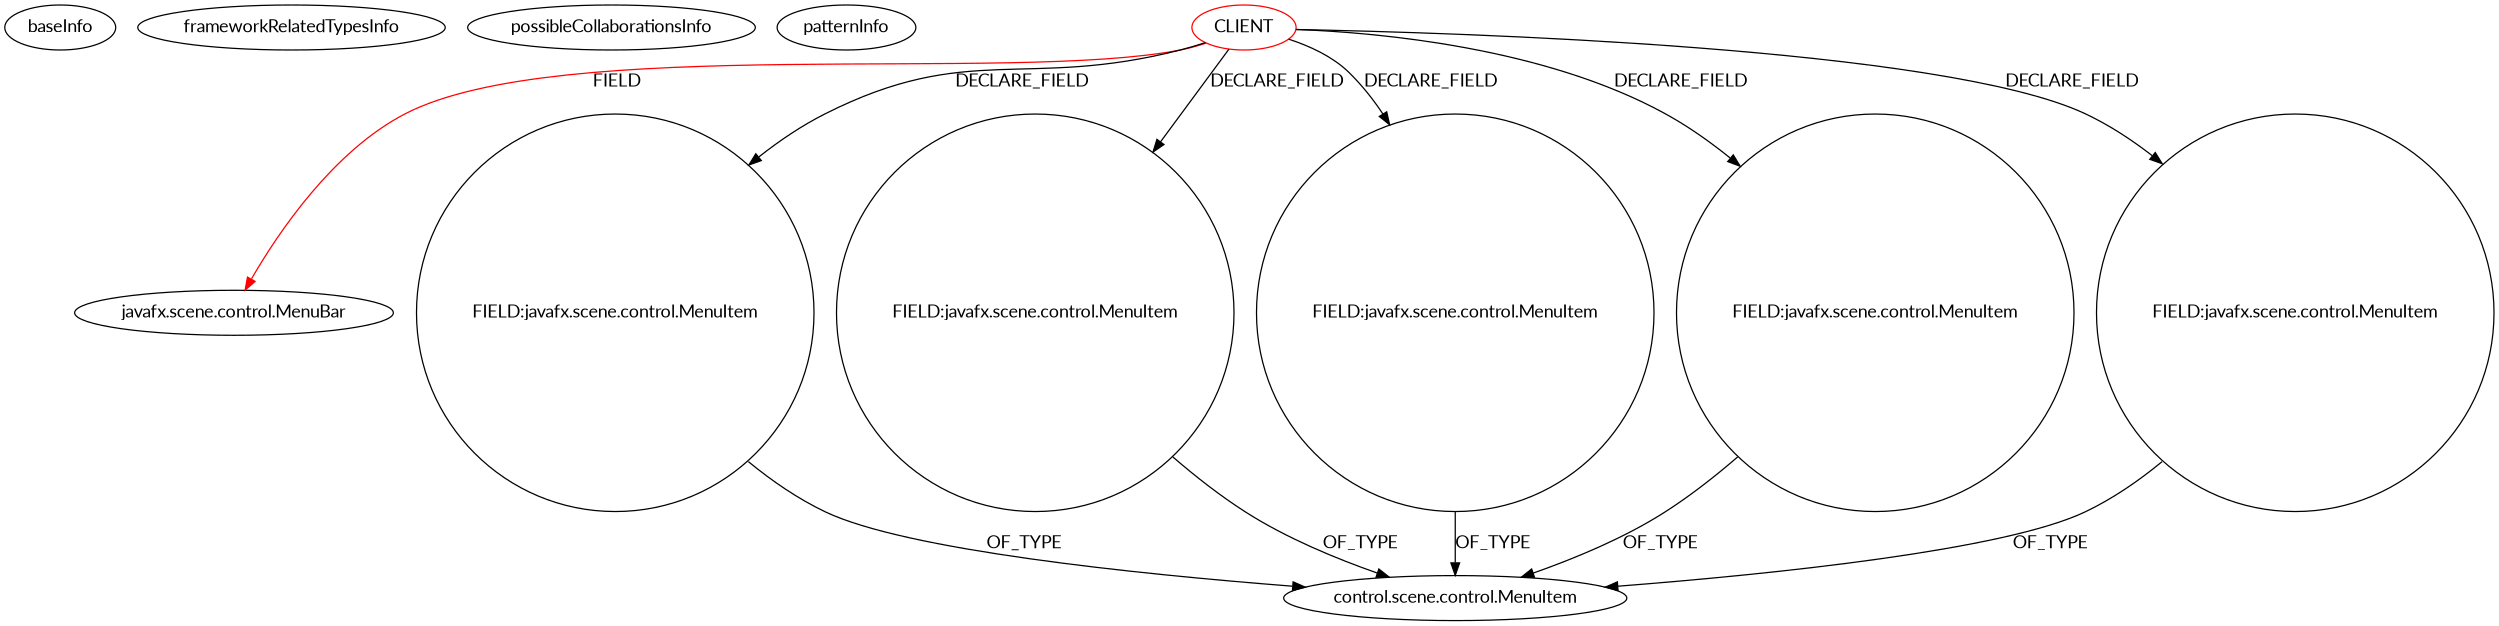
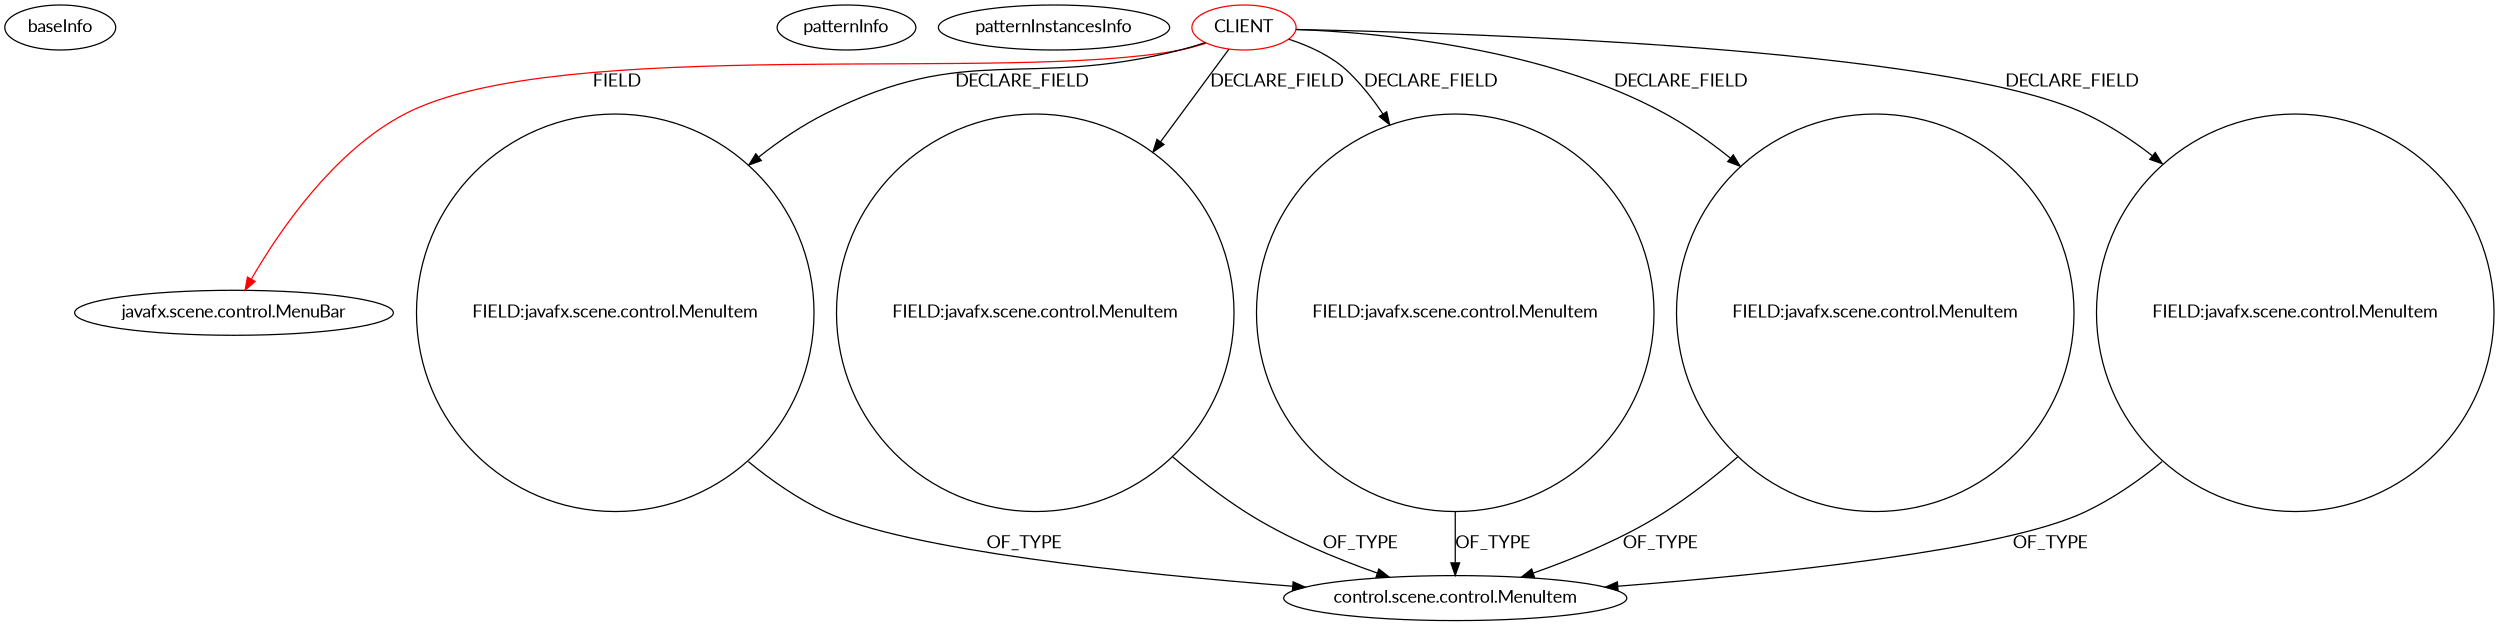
(292, 28) -> none
(612, 28) -> none
none -> (1054, 28)
